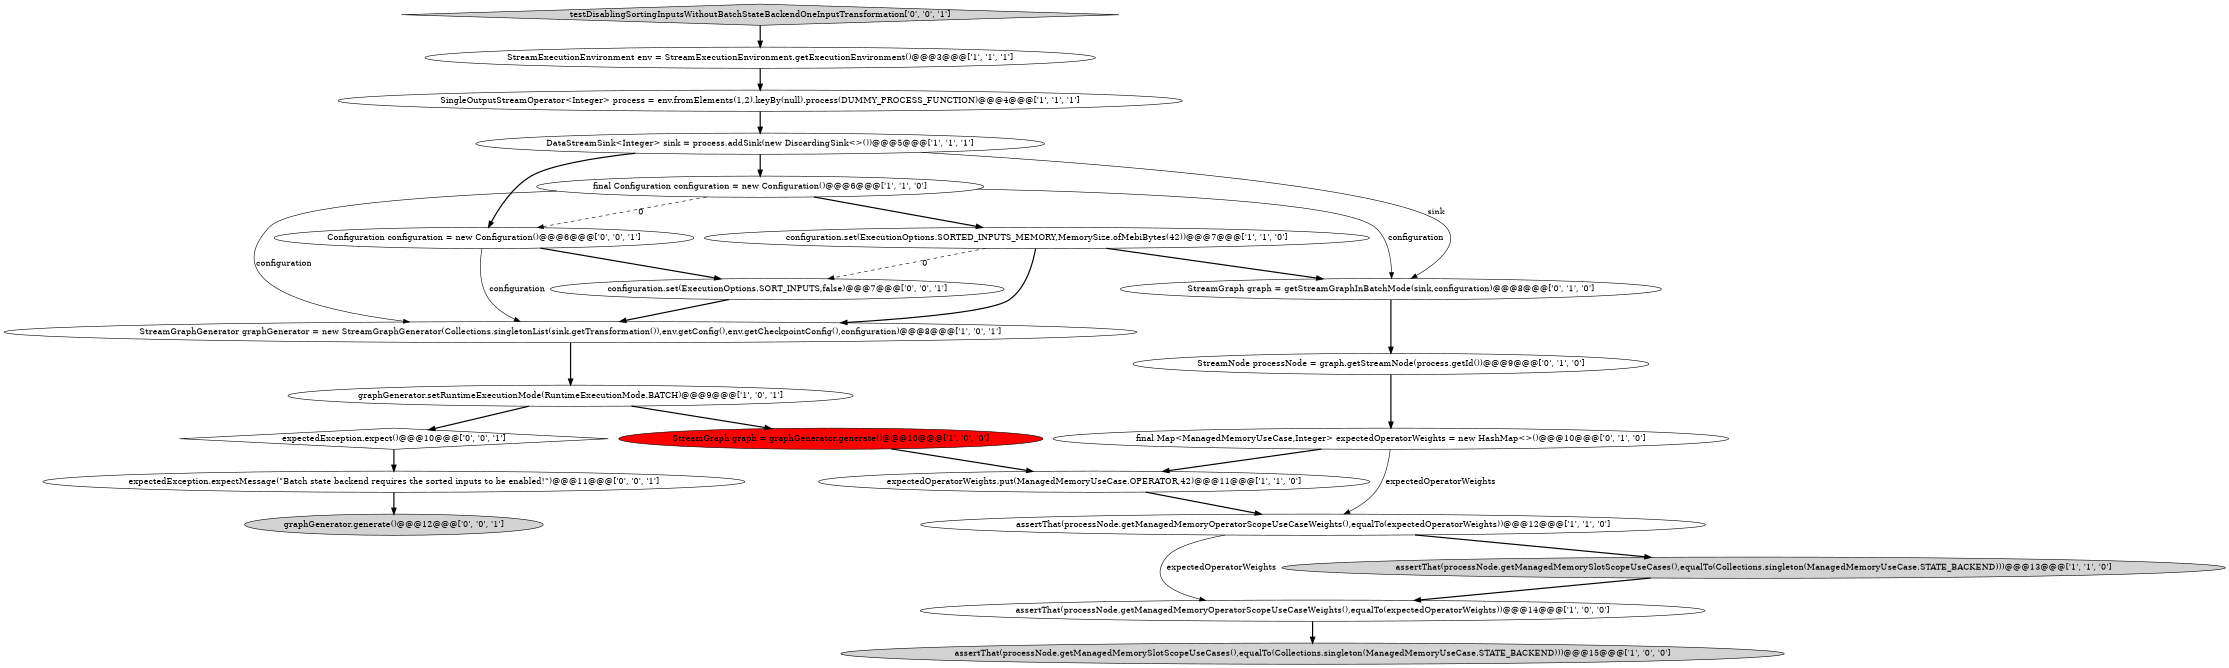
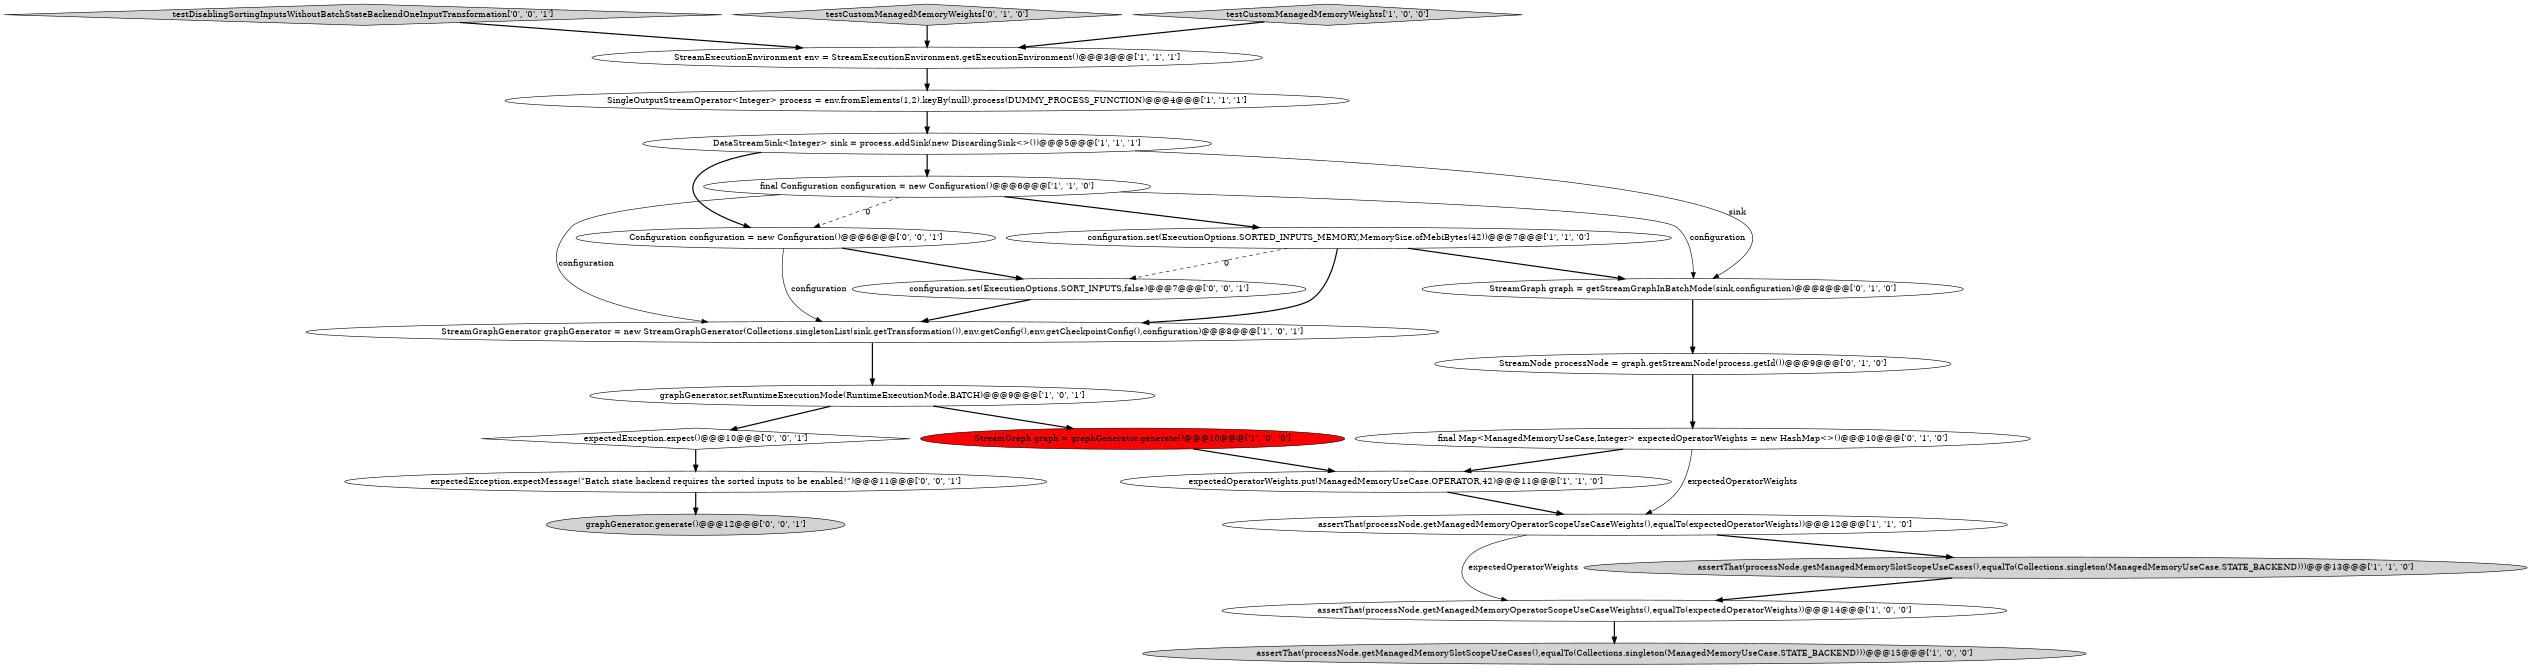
none -> (927, 15)
none -> (1328, 15)
